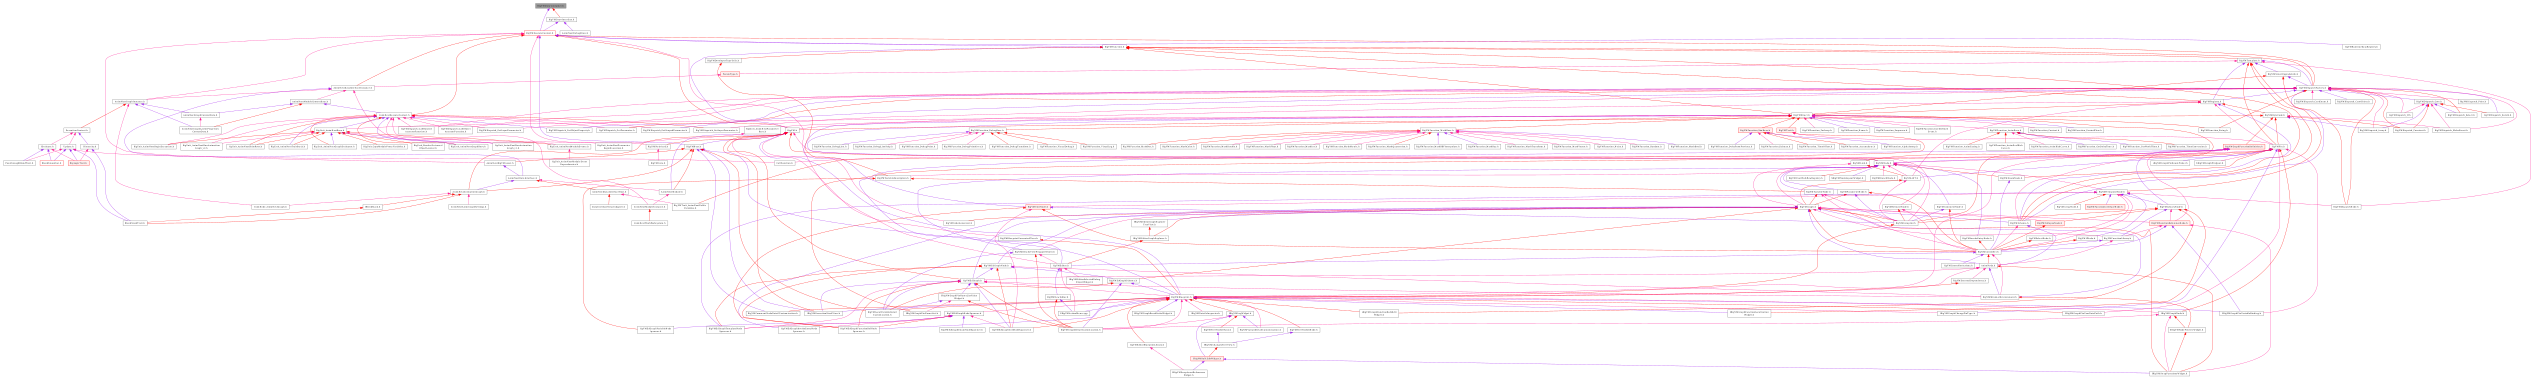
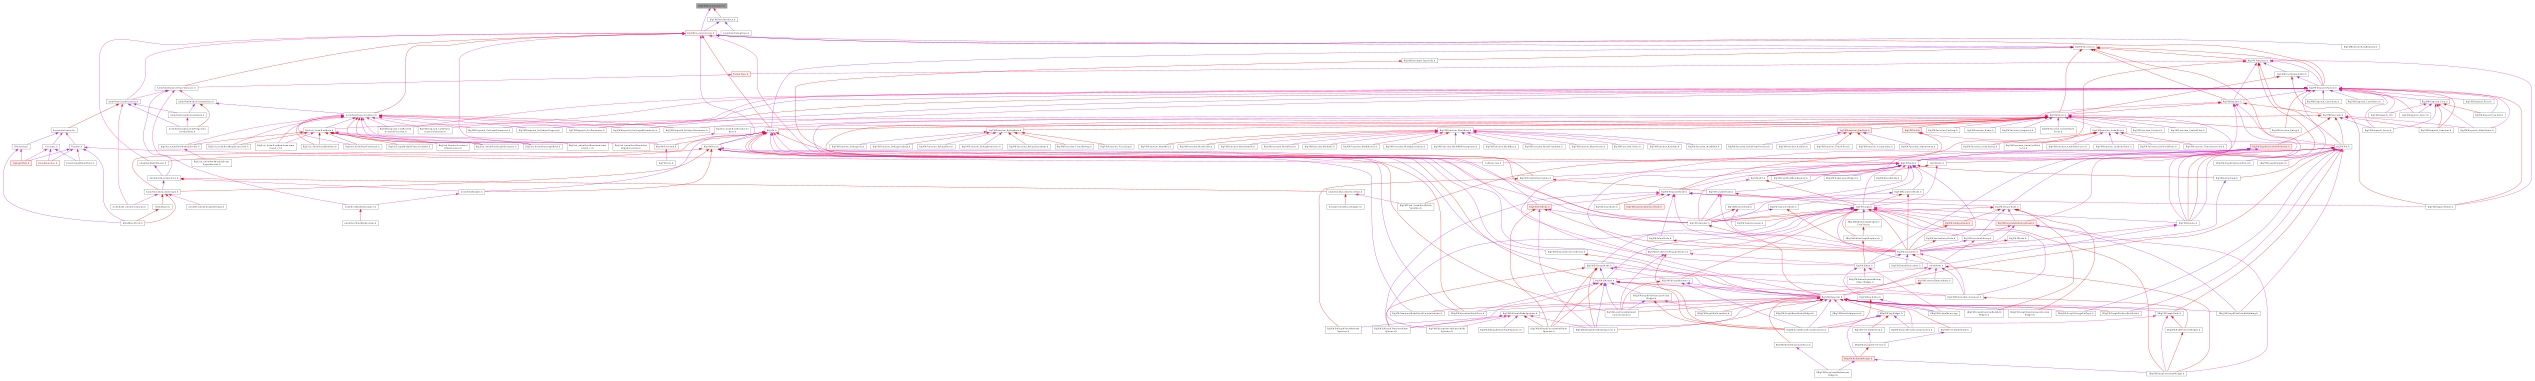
(929, 139) -> (946, 139)
(2136, 220) -> none
